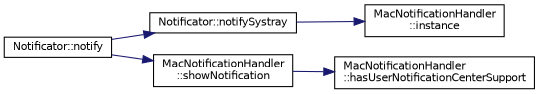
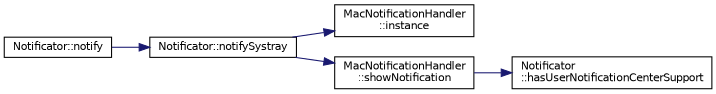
(127, 57) -> (310, 59)
(435, 73) -> (612, 73)
